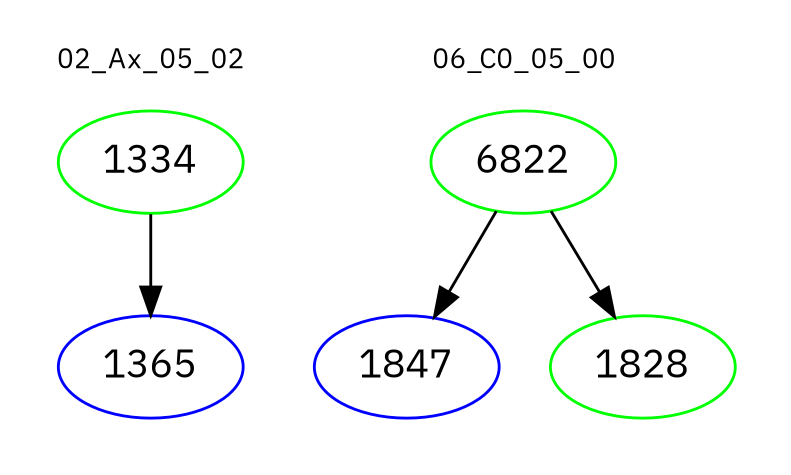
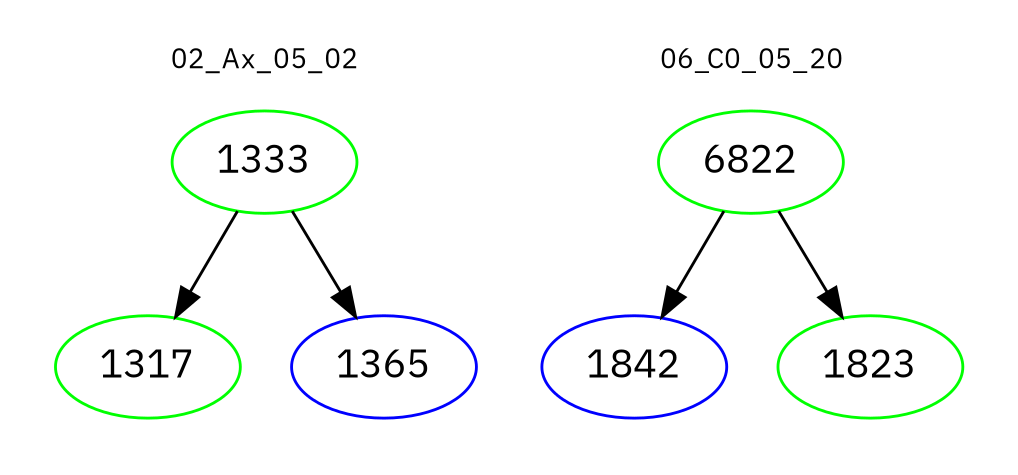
(525, 61) -> (752, 61)
(151, 162) -> (265, 162)
none -> (148, 367)
(407, 367) -> (634, 367)
(643, 367) -> (870, 367)
